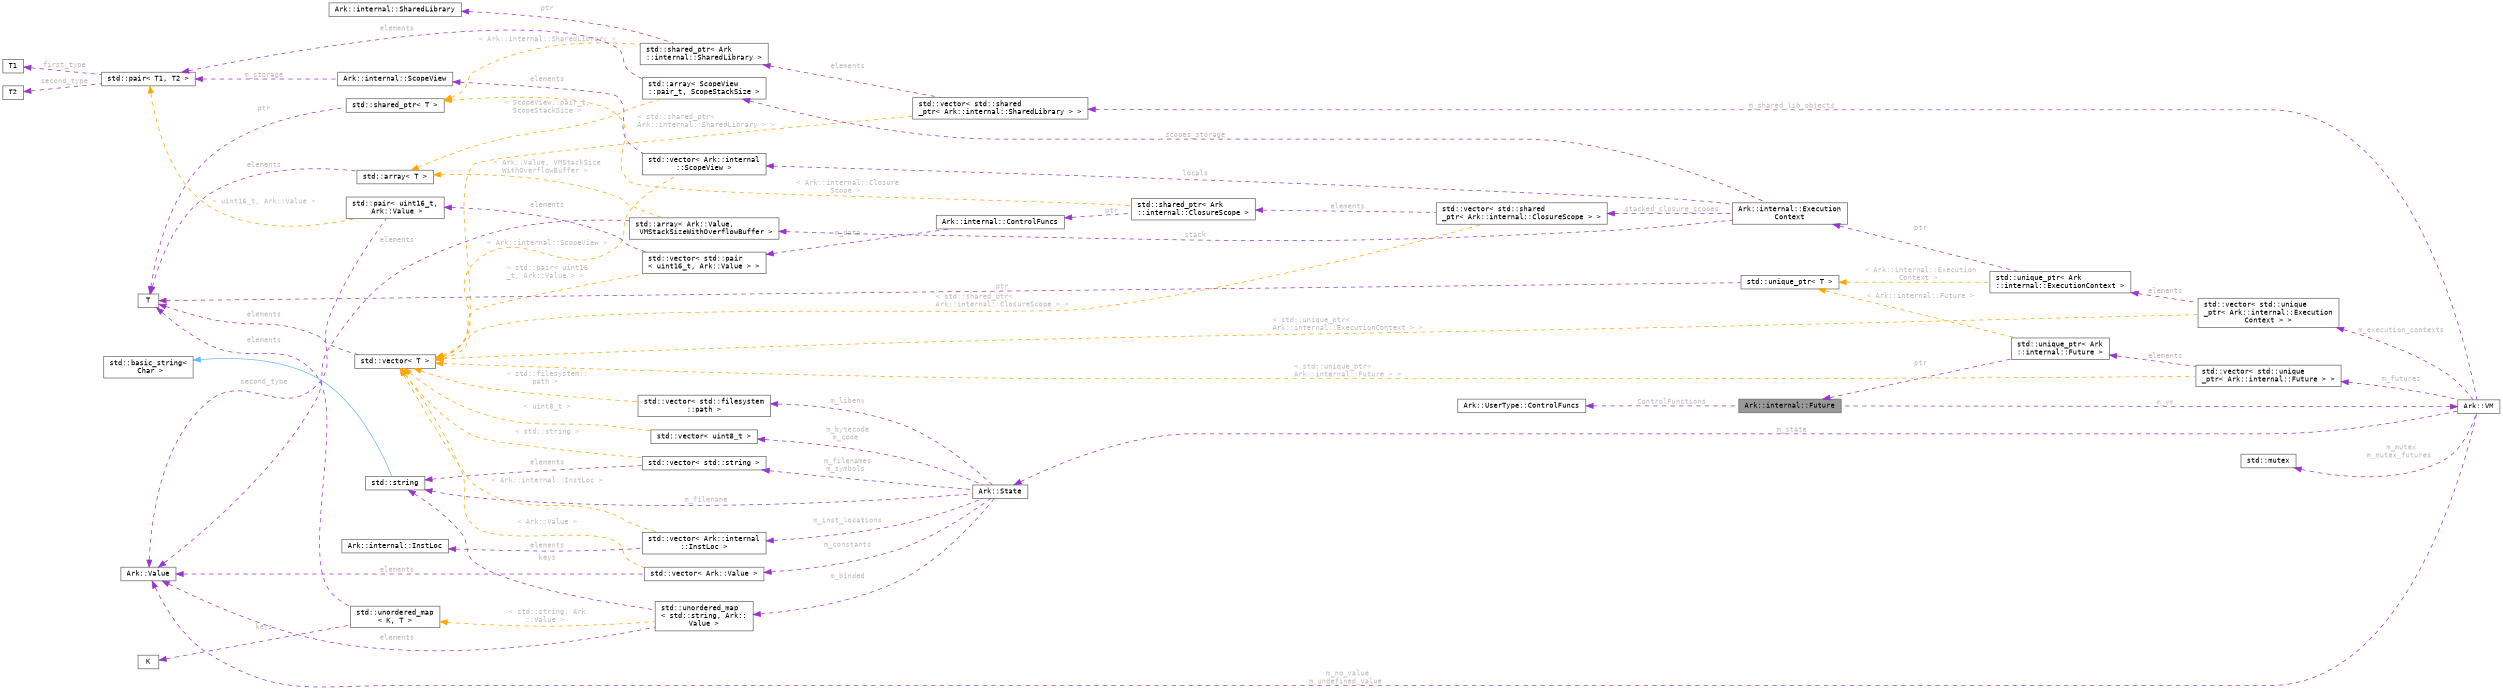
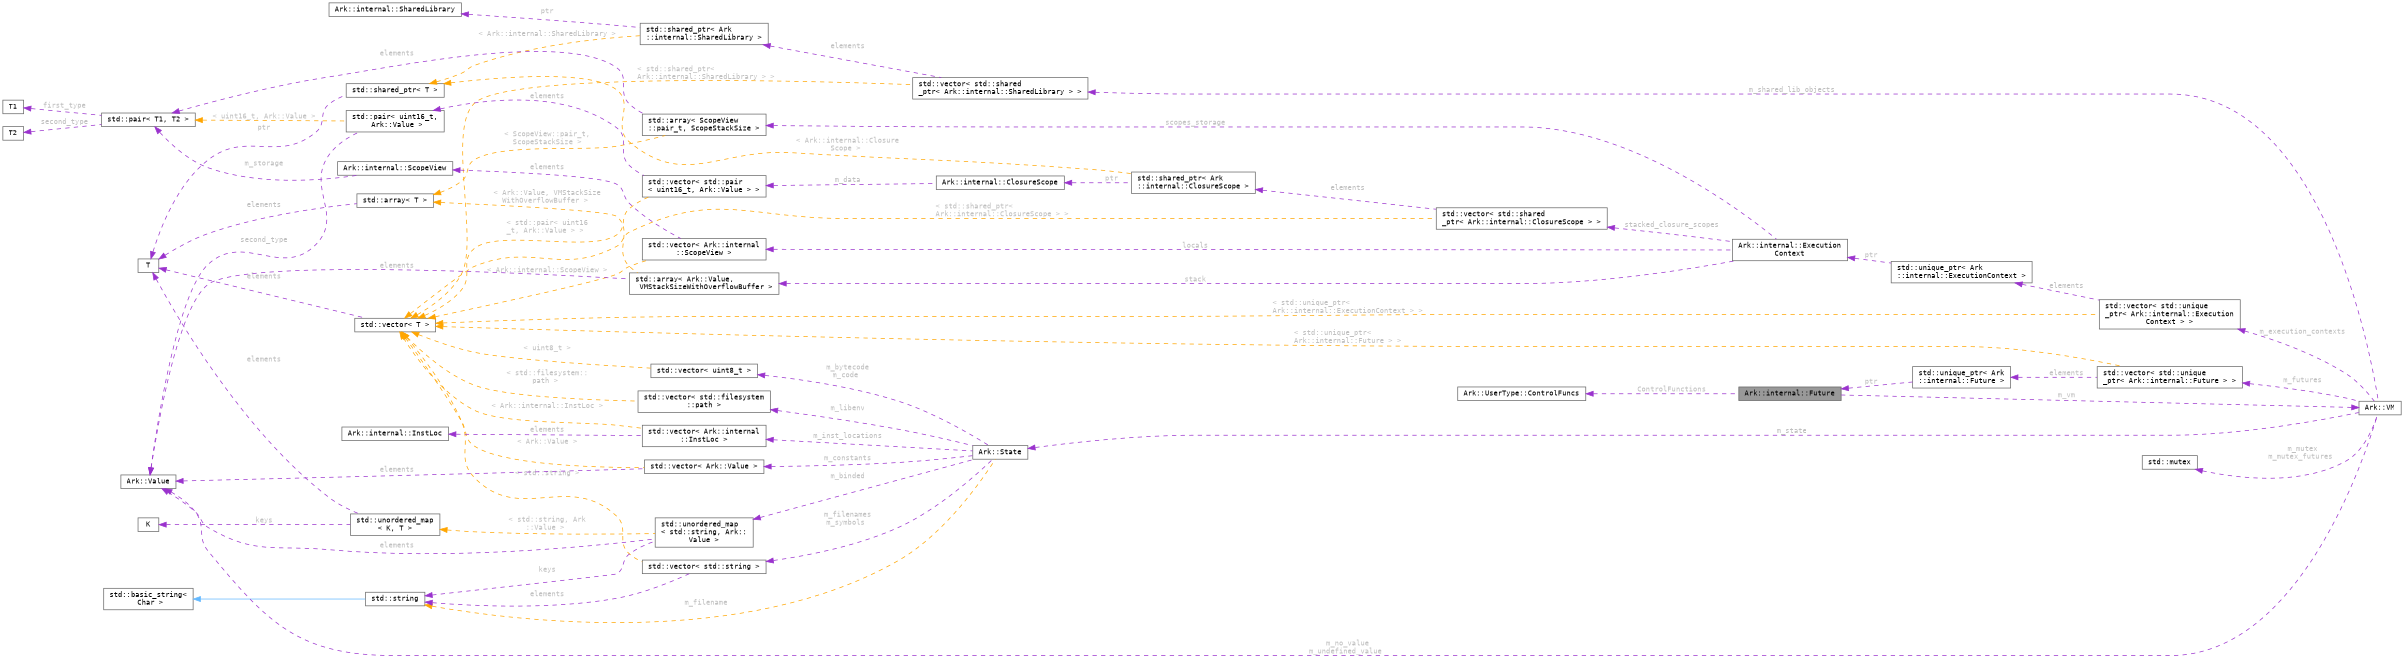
(1000, 222) -> (1000, 183)
(1790, 282) -> none
(702, 505) -> (740, 612)
